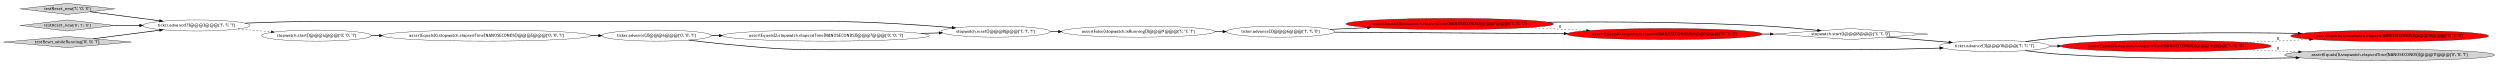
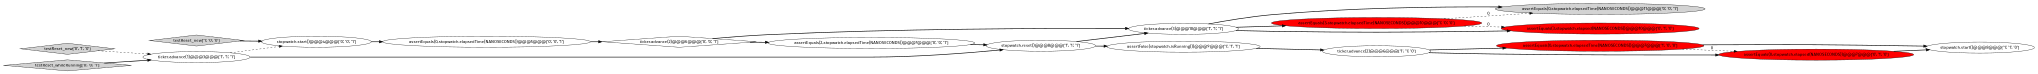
(125, 16) -> (249, 41)
(127, 25) -> (123, 52)
(1851, 34) -> (1980, 48)
(656, 36) -> (679, 42)
(1918, 40) -> (1111, 37)
